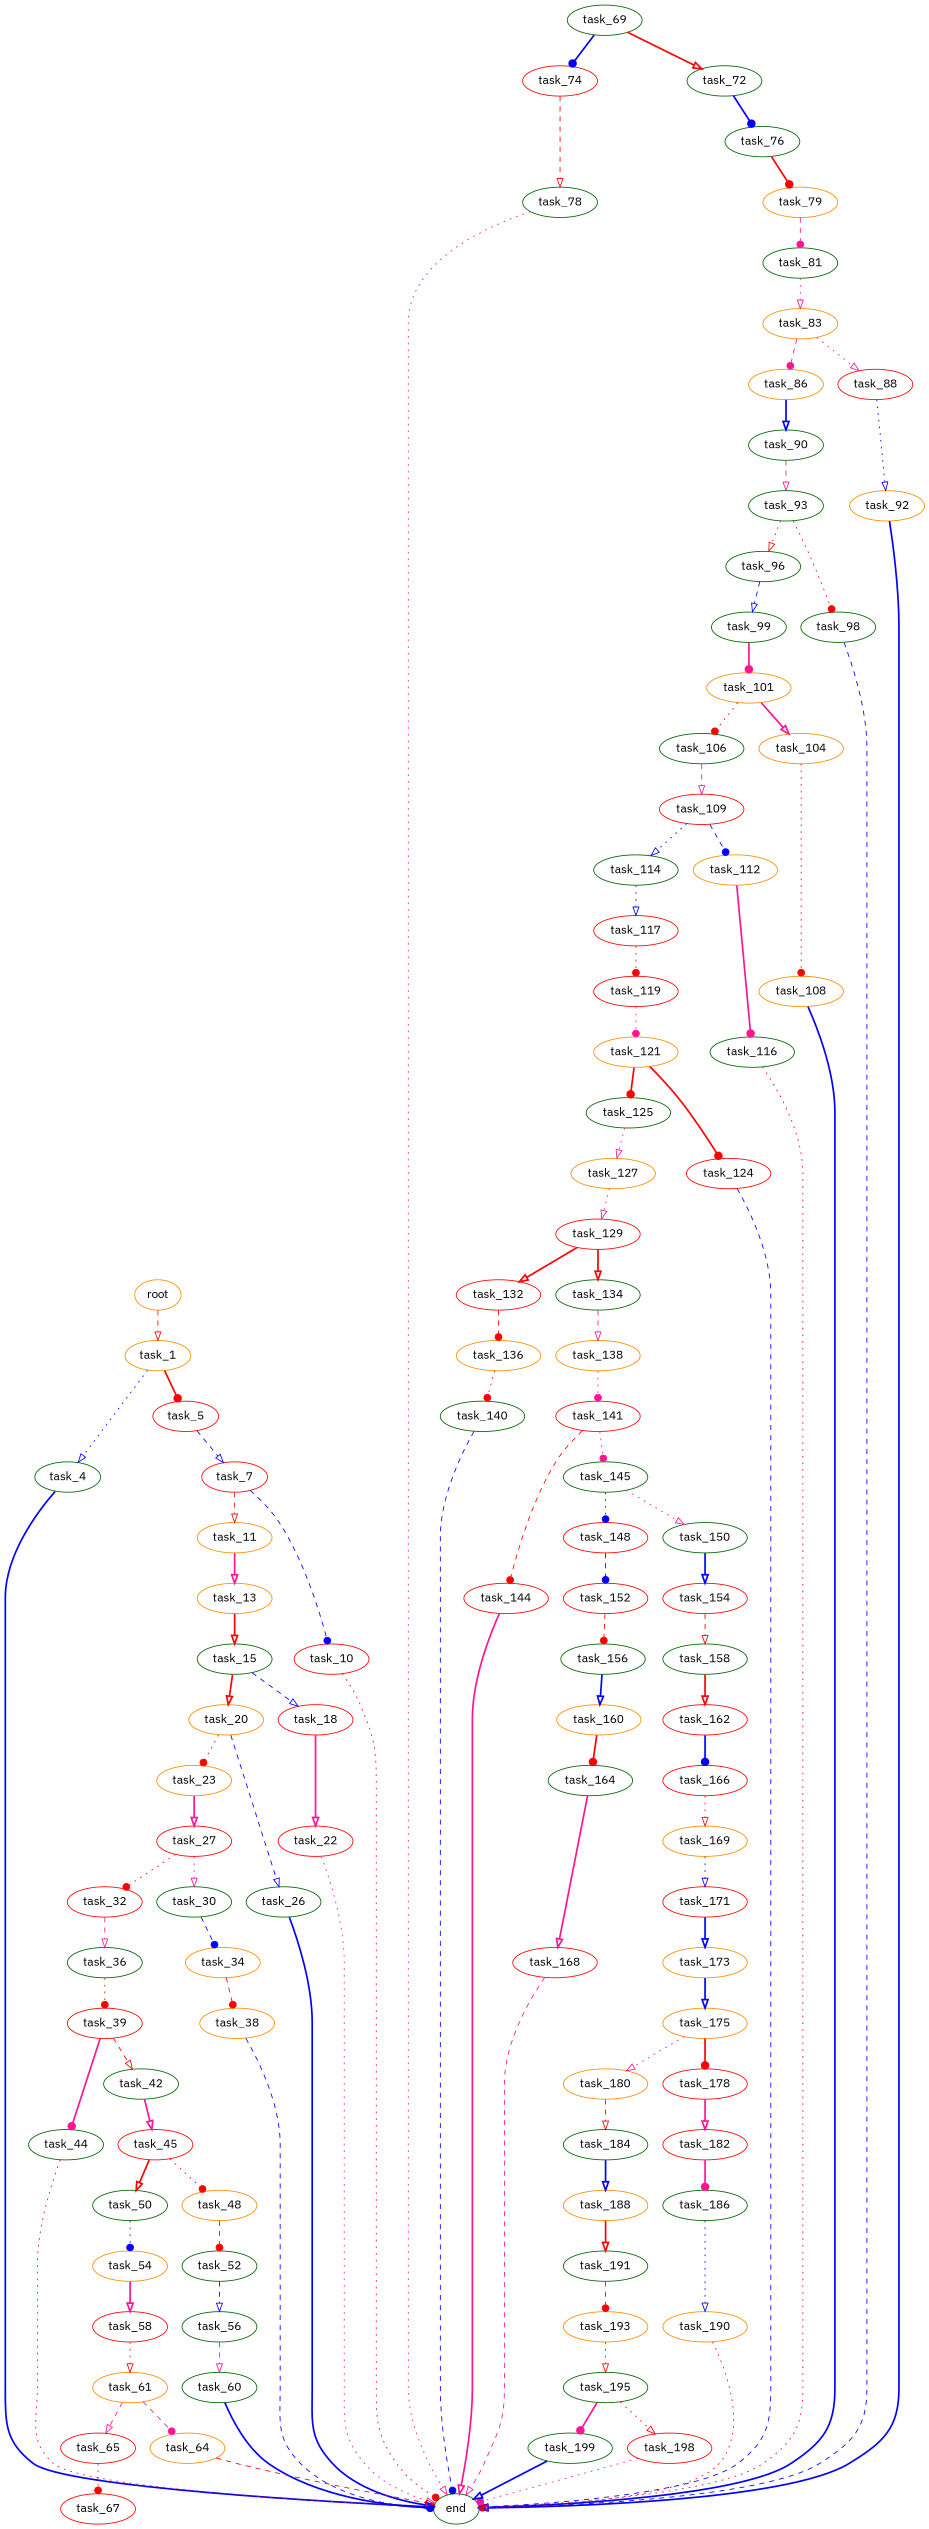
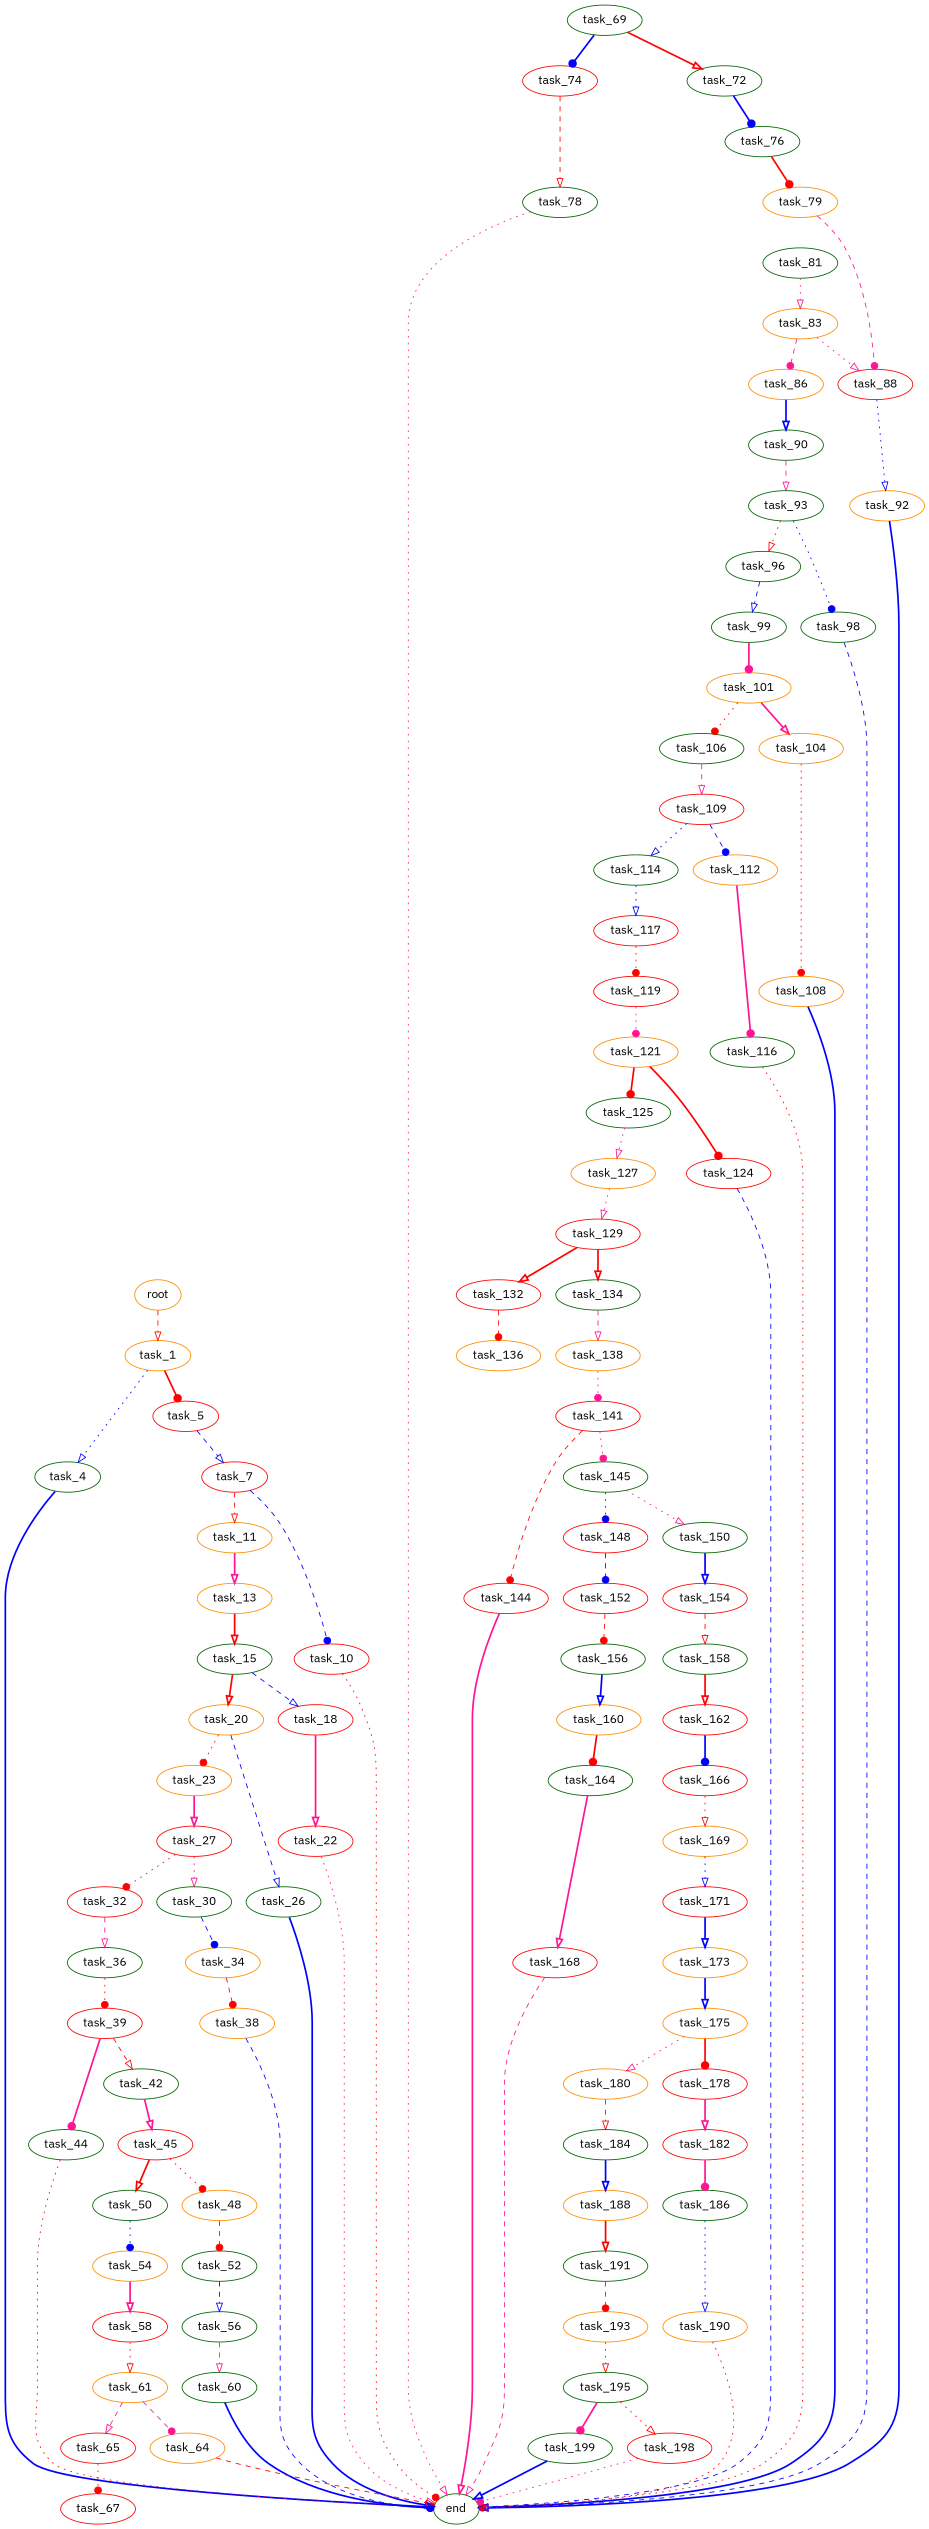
(800, 229) -> (860, 283)
(813, 563) -> (813, 563)
(482, 1416) -> none
